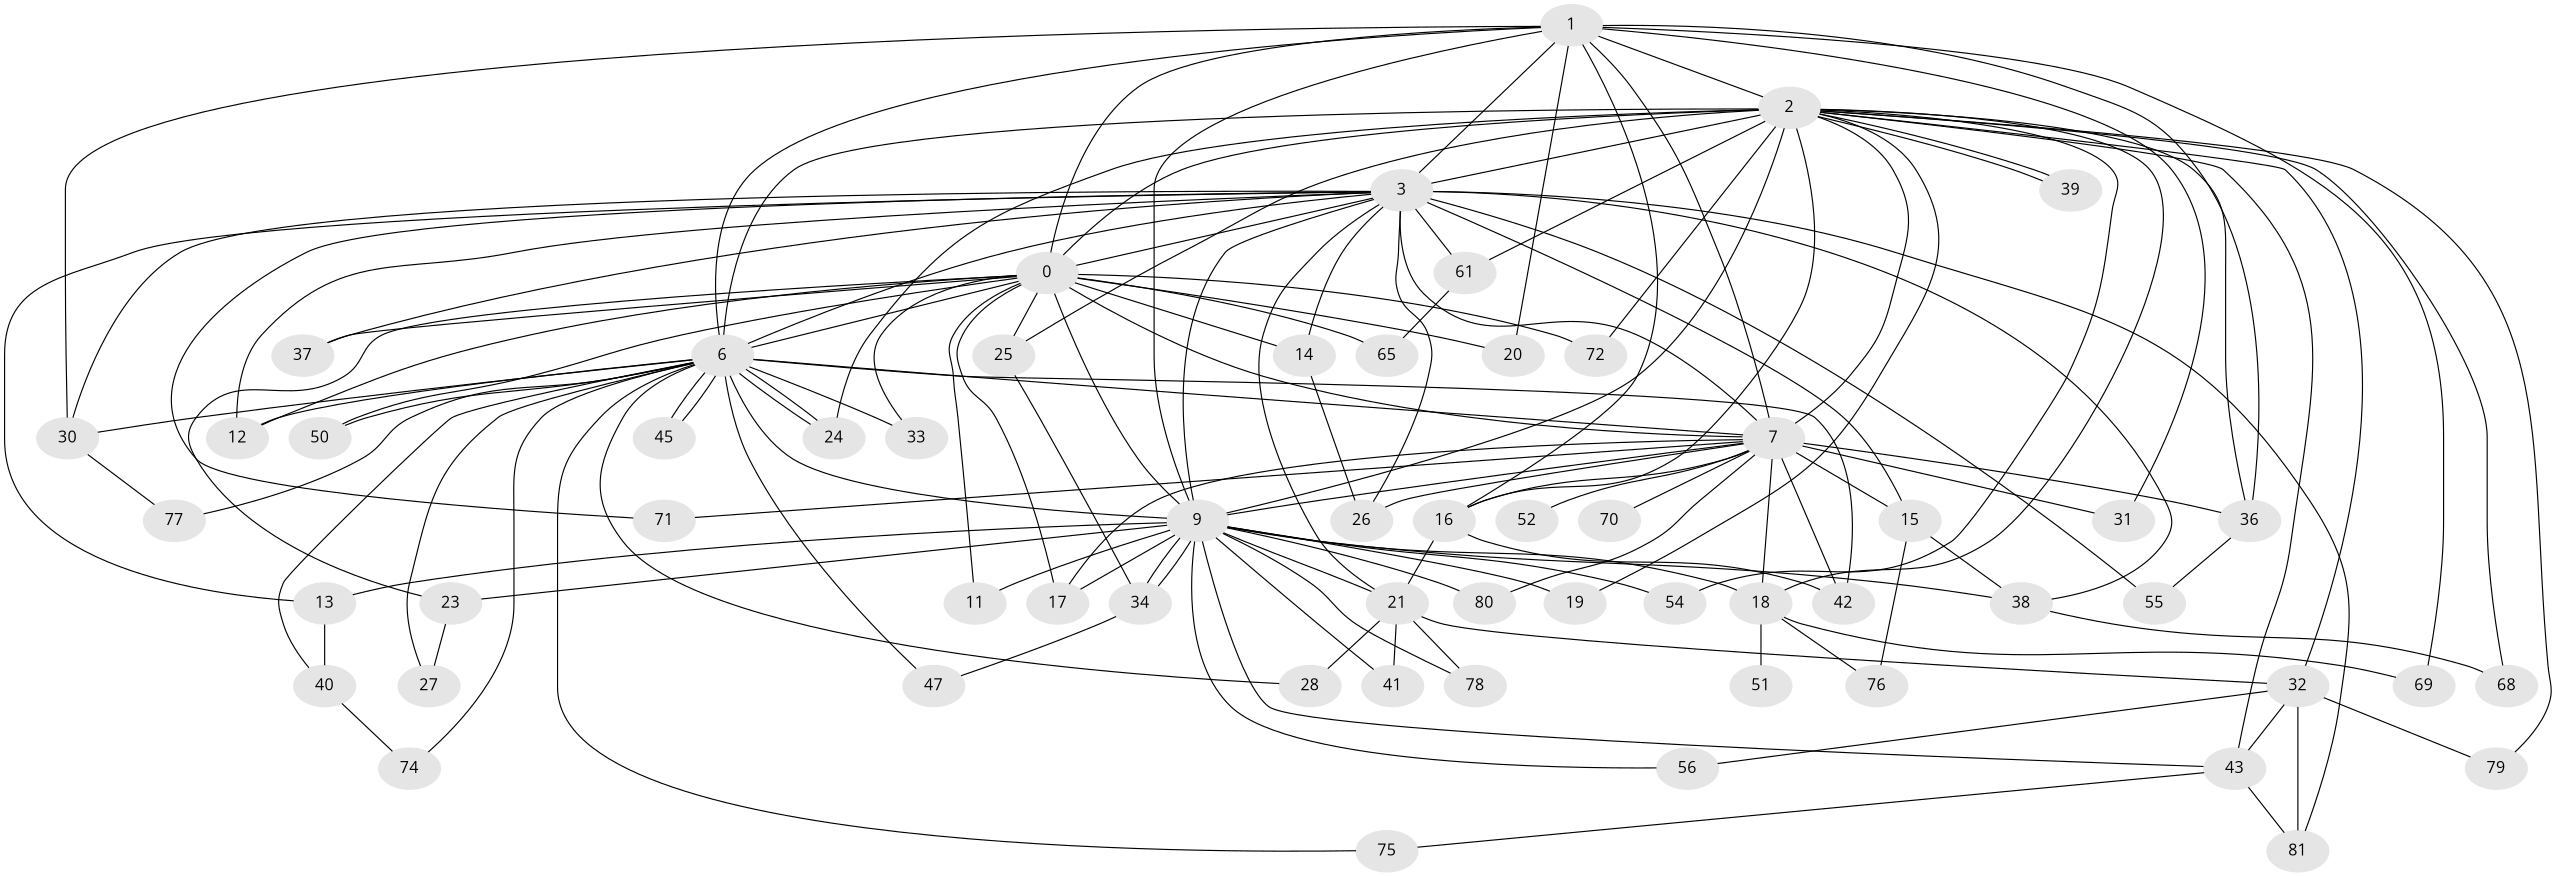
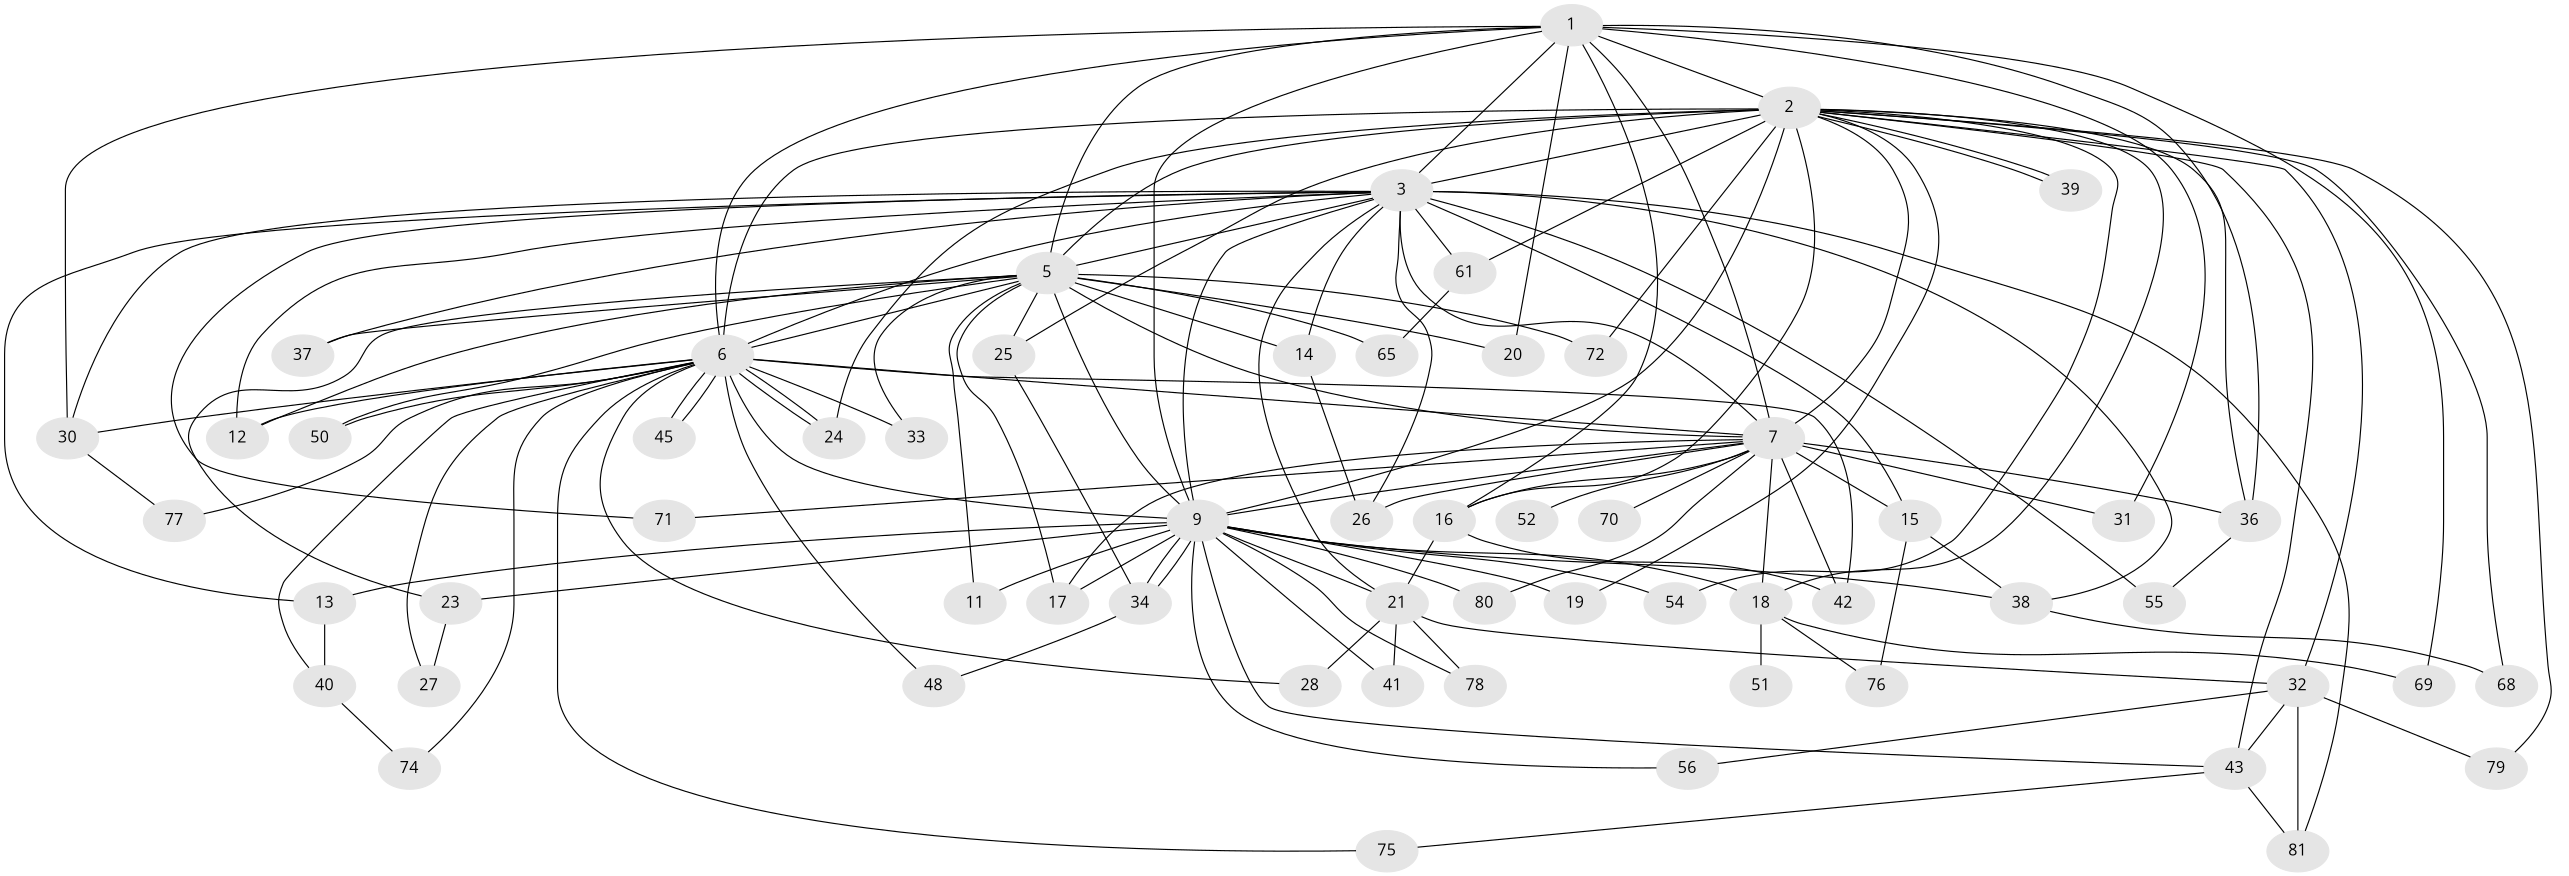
(1047, 273) -> (1047, 273)
(934, 686) -> (934, 686)
